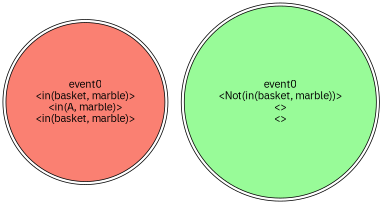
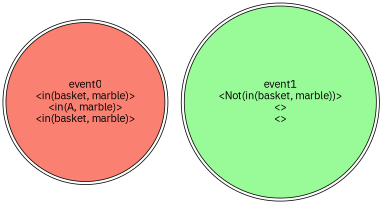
(280, 102) -> (280, 102)
